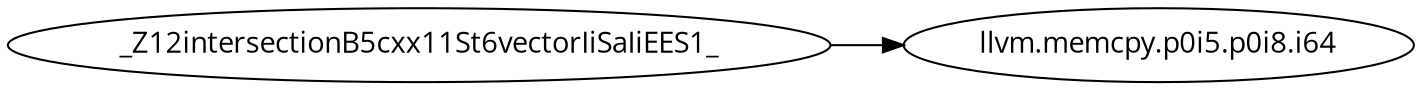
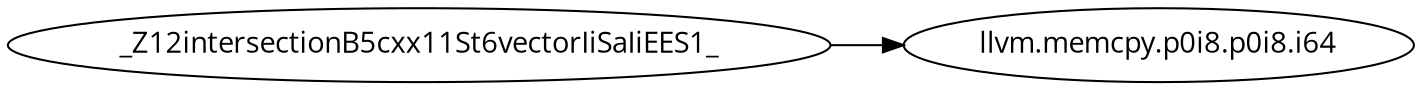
(1159, 45) -> (1159, 45)
